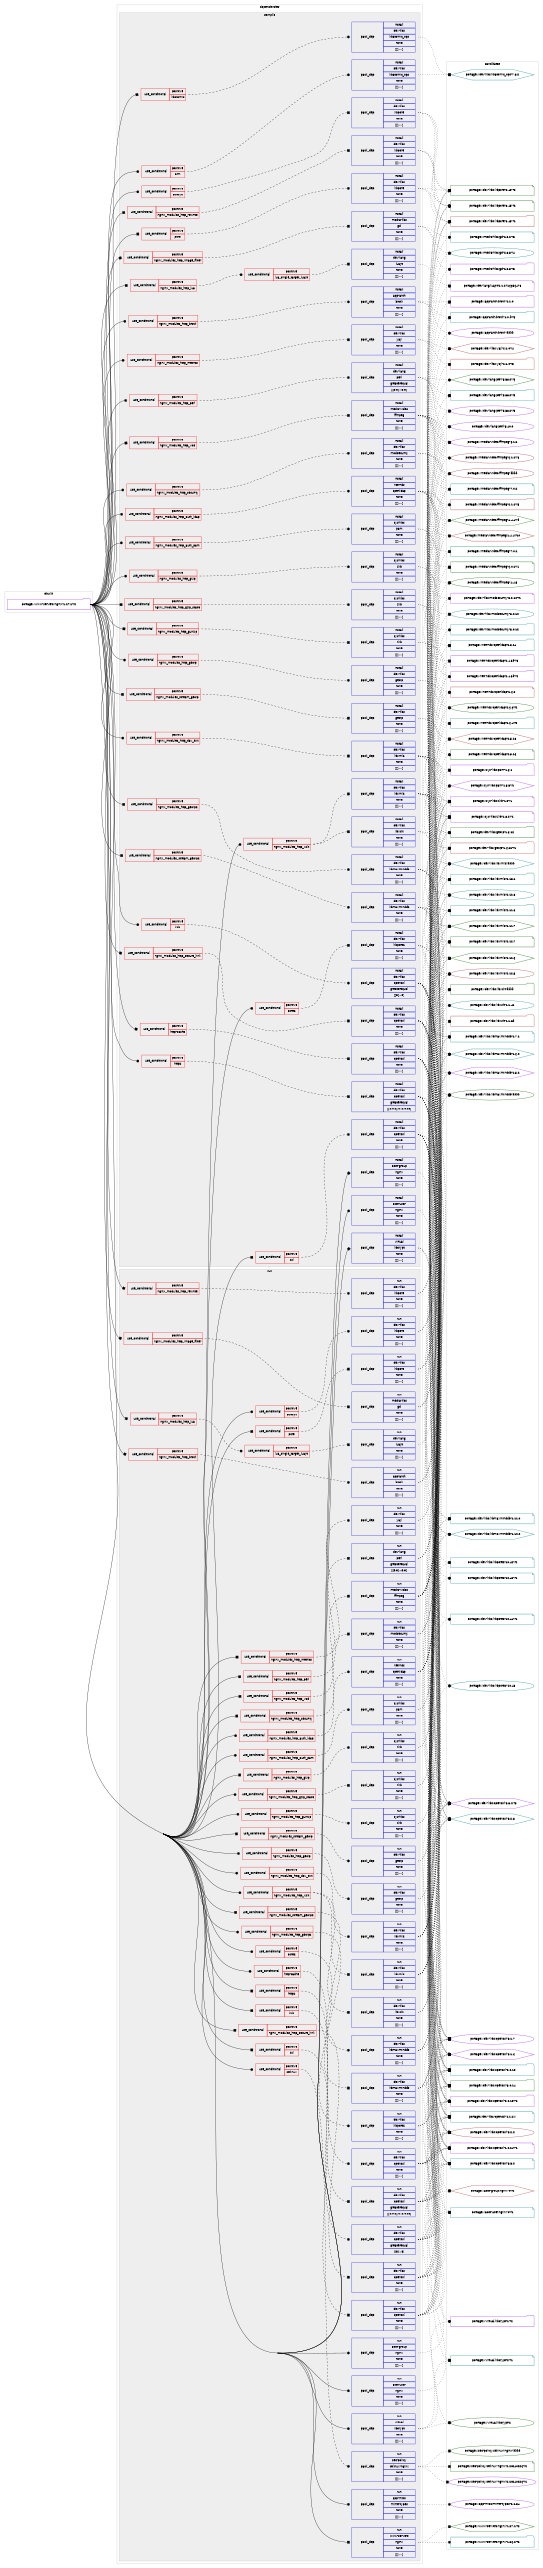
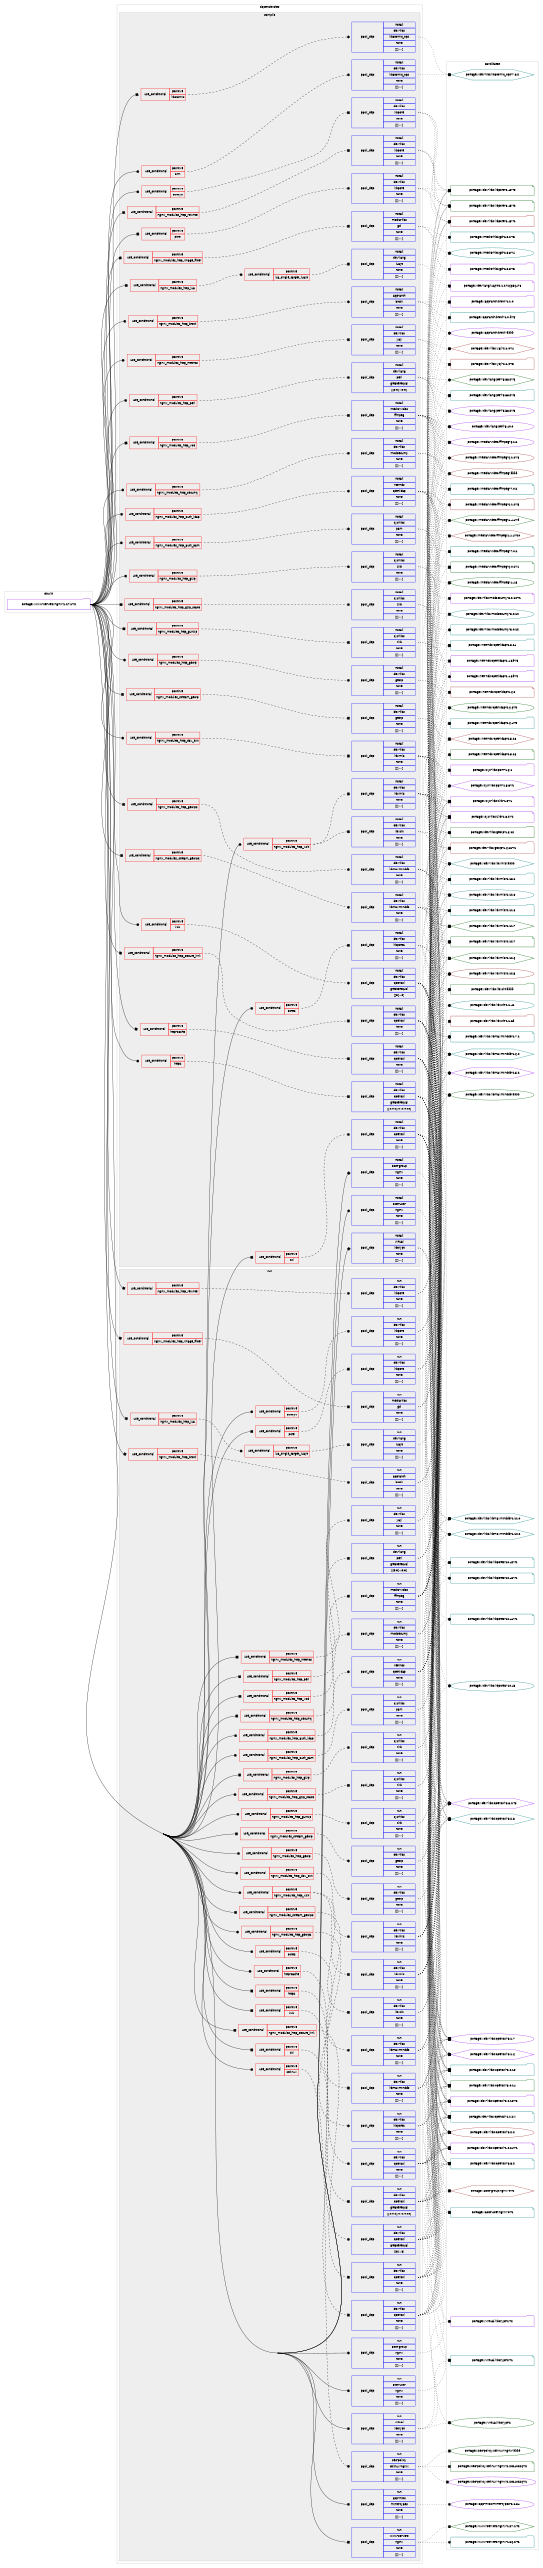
(492, 1519) -> (492, 1519)
